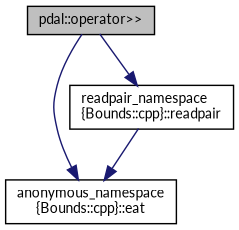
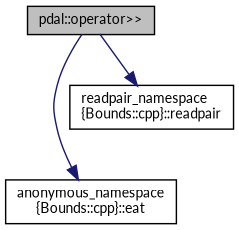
(125, 149) -> none
